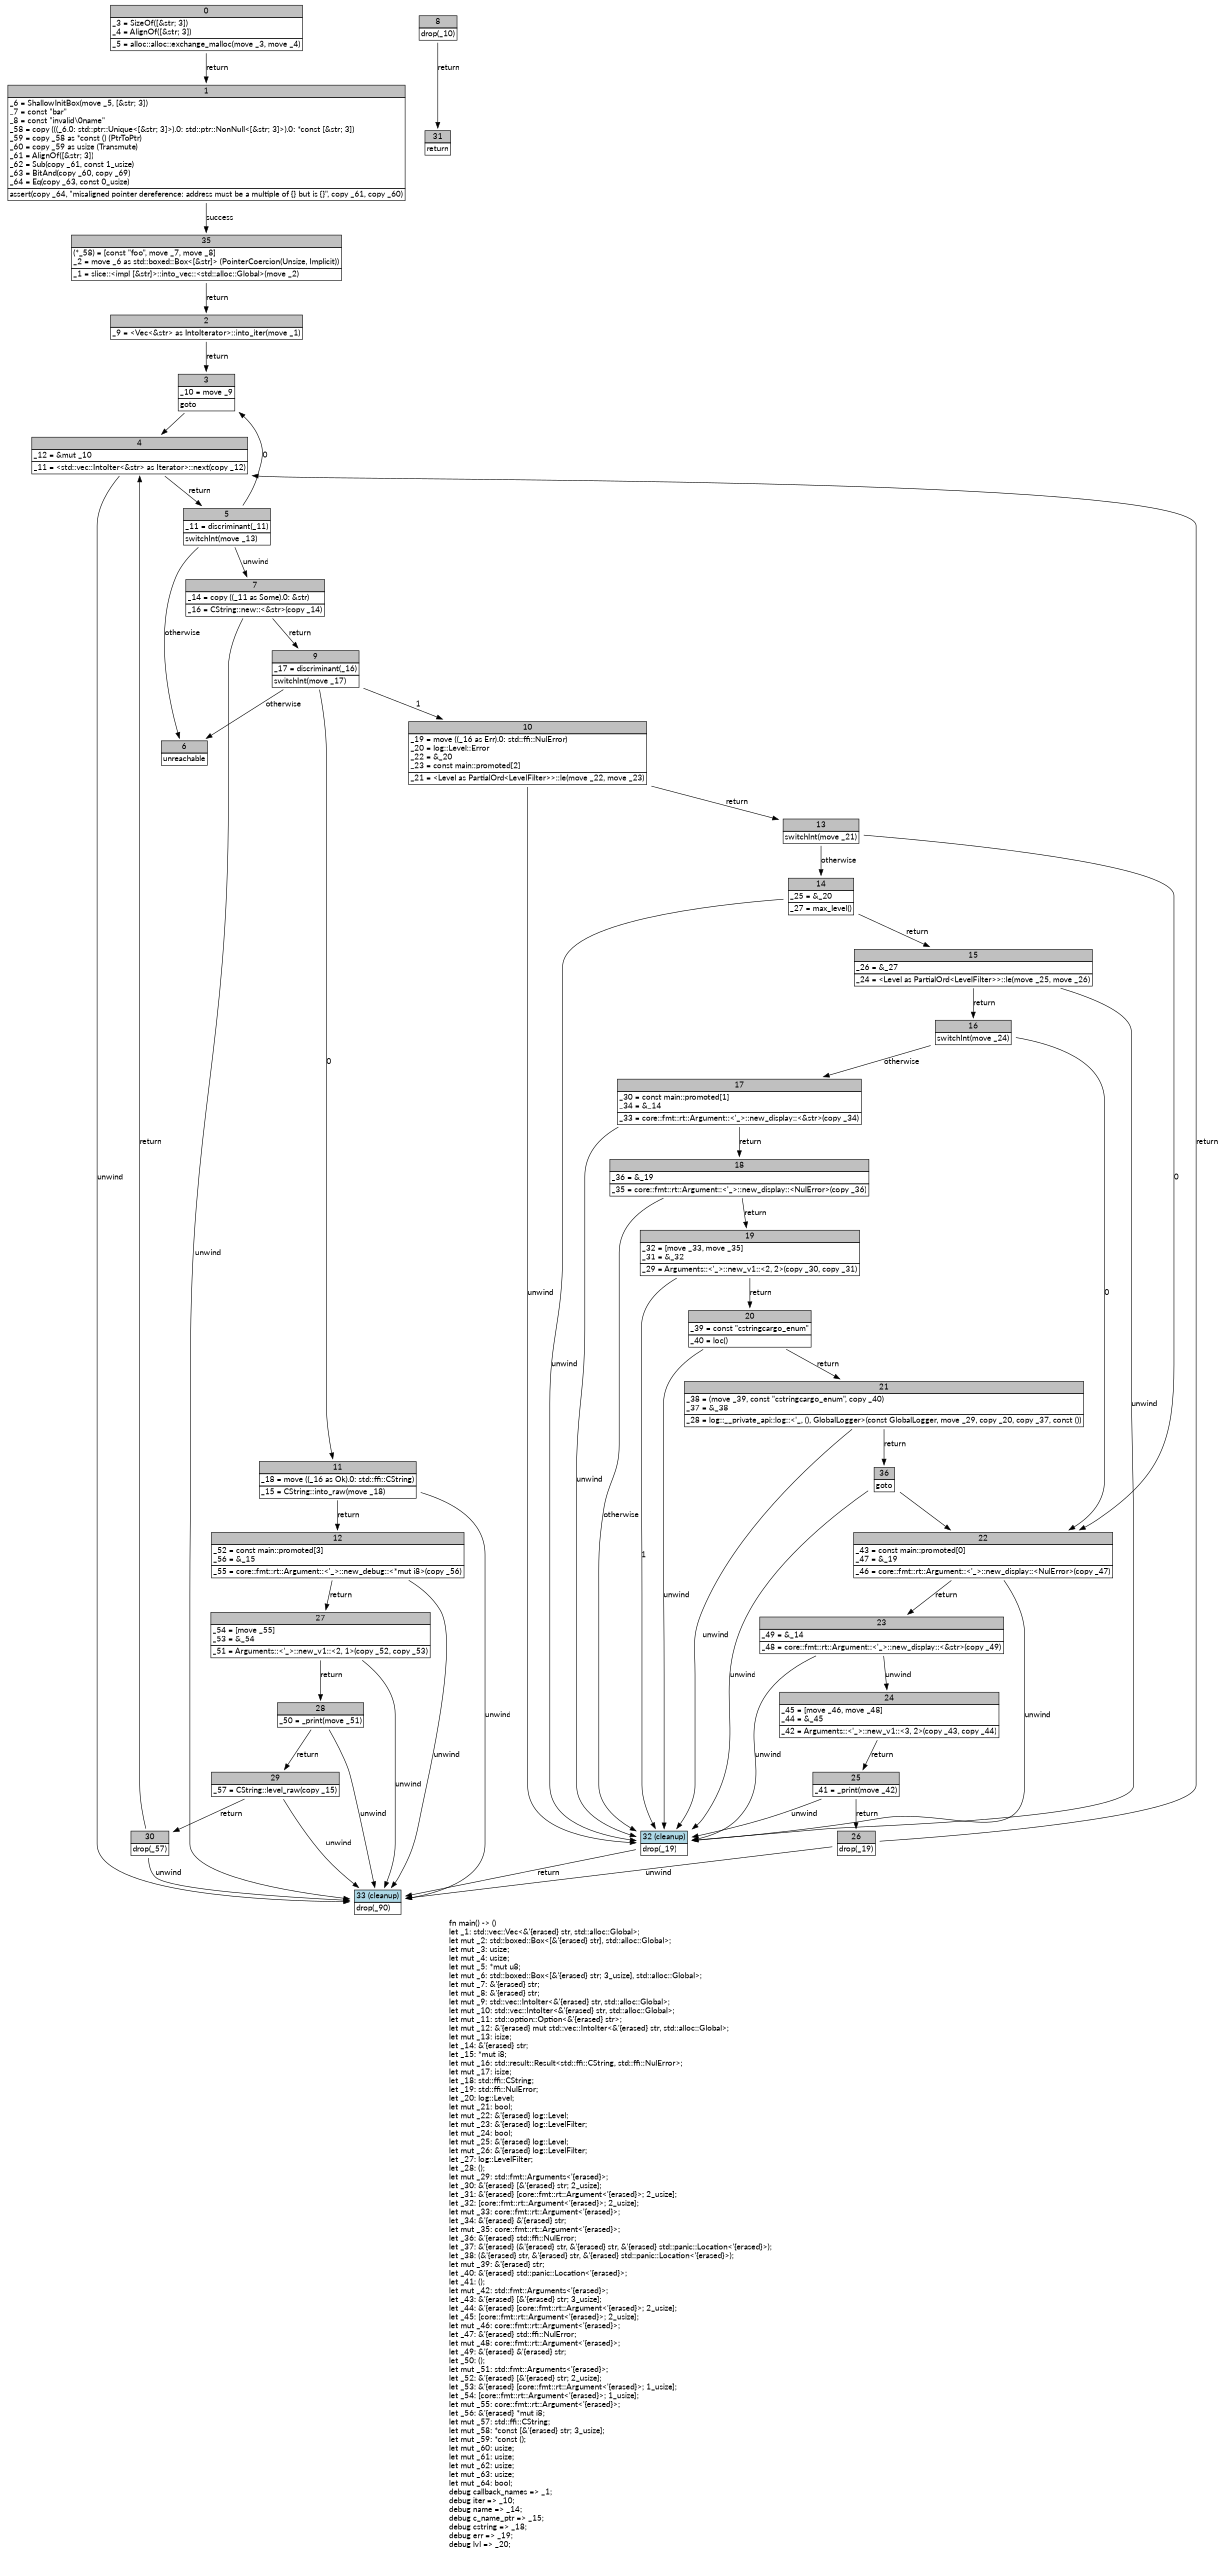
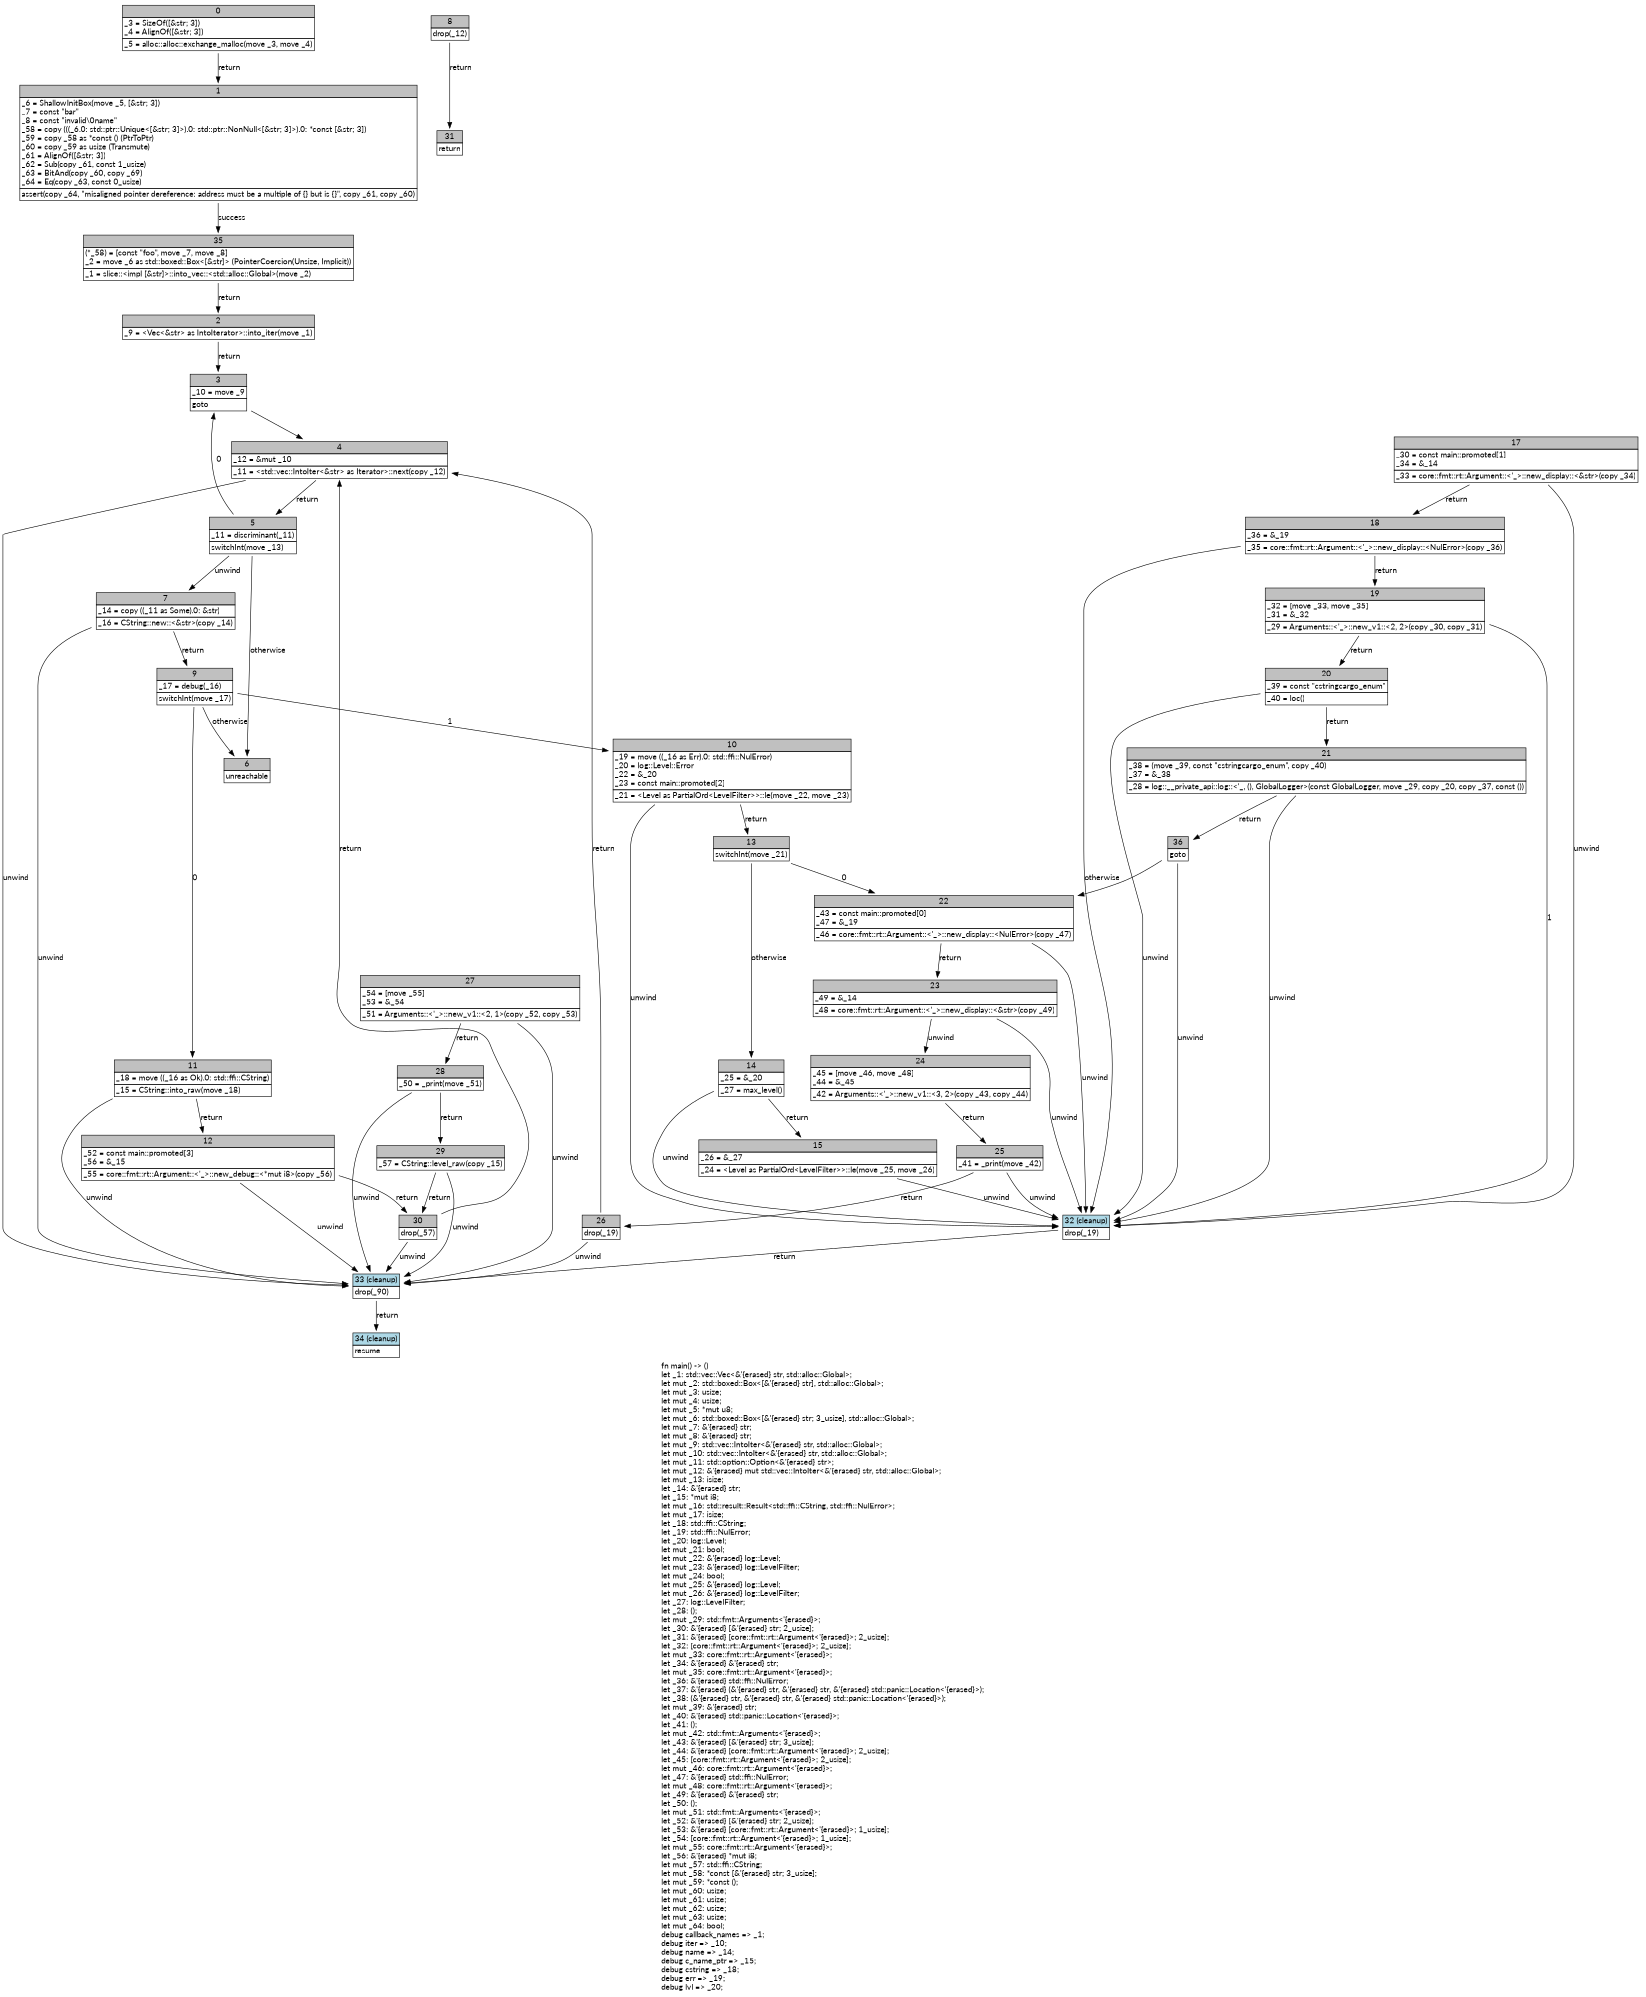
(438, 34) -> (450, 34)
(316, 669) -> (190, 686)
(973, 1032) -> none
none -> (376, 1345)
(330, 1592) -> (373, 1188)
